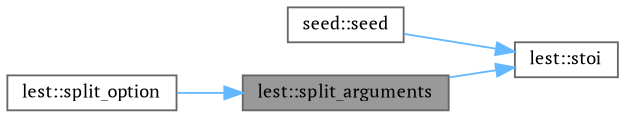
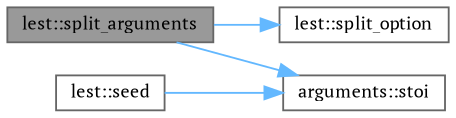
(346, 25) -> (110, 93)
(566, 60) -> (364, 93)
(201, 93) -> (237, 25)
